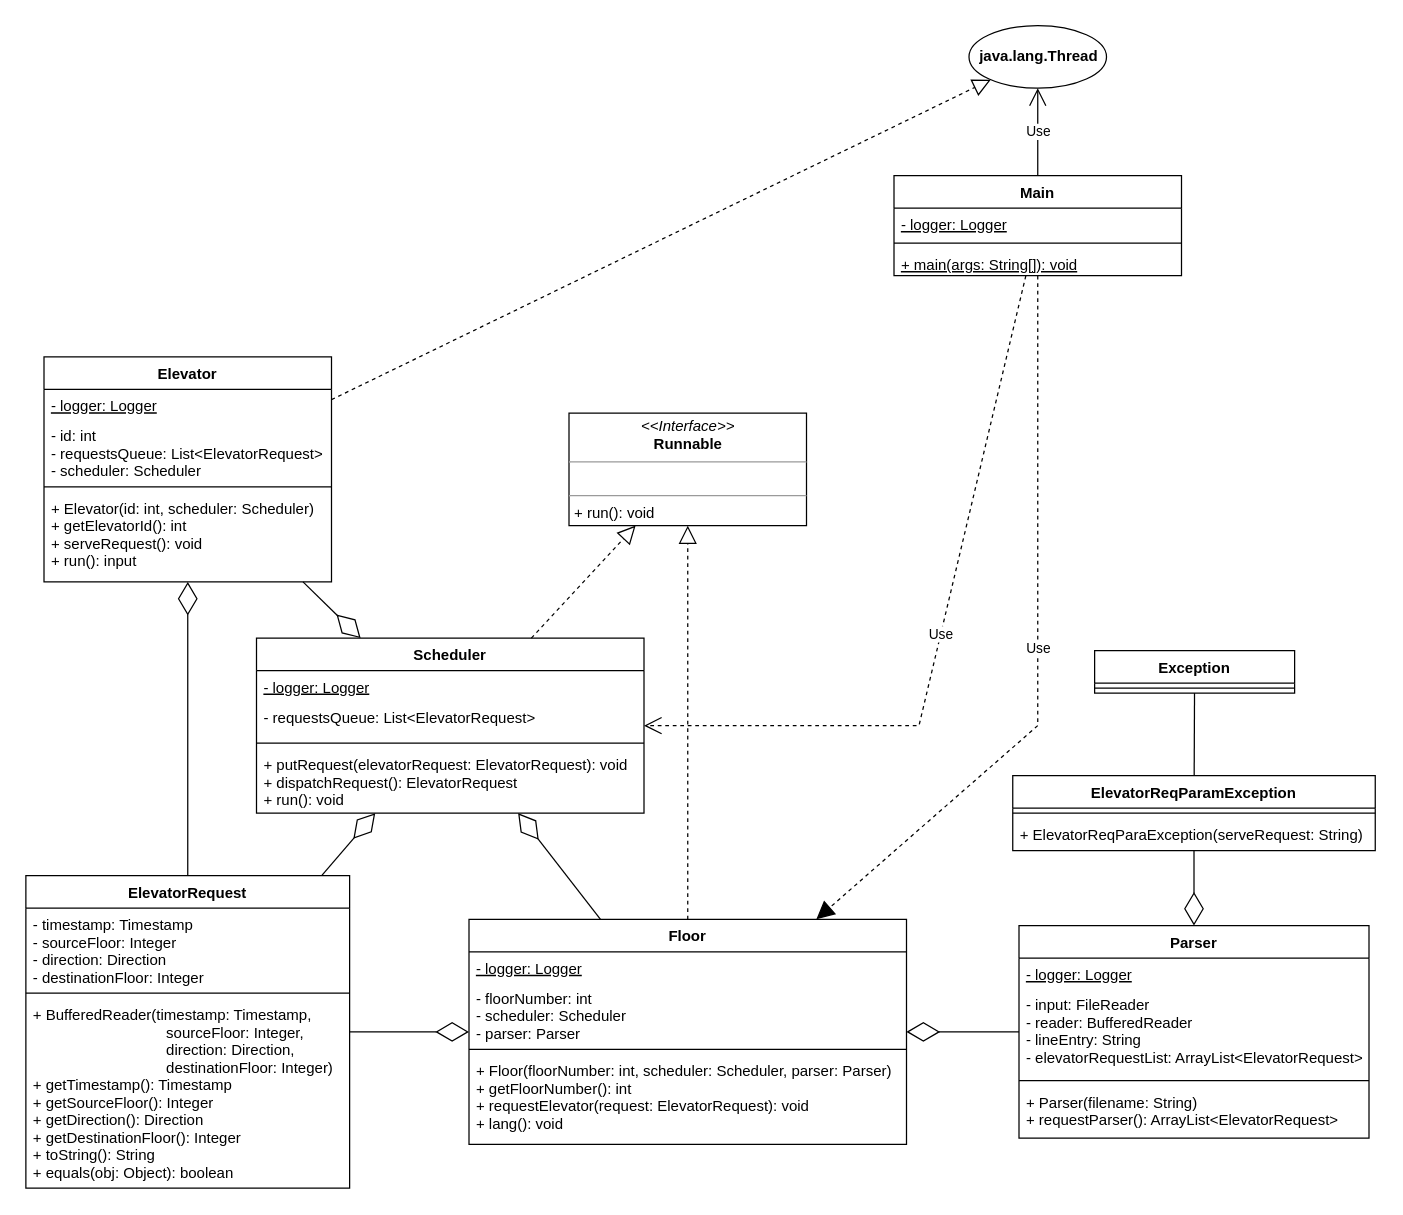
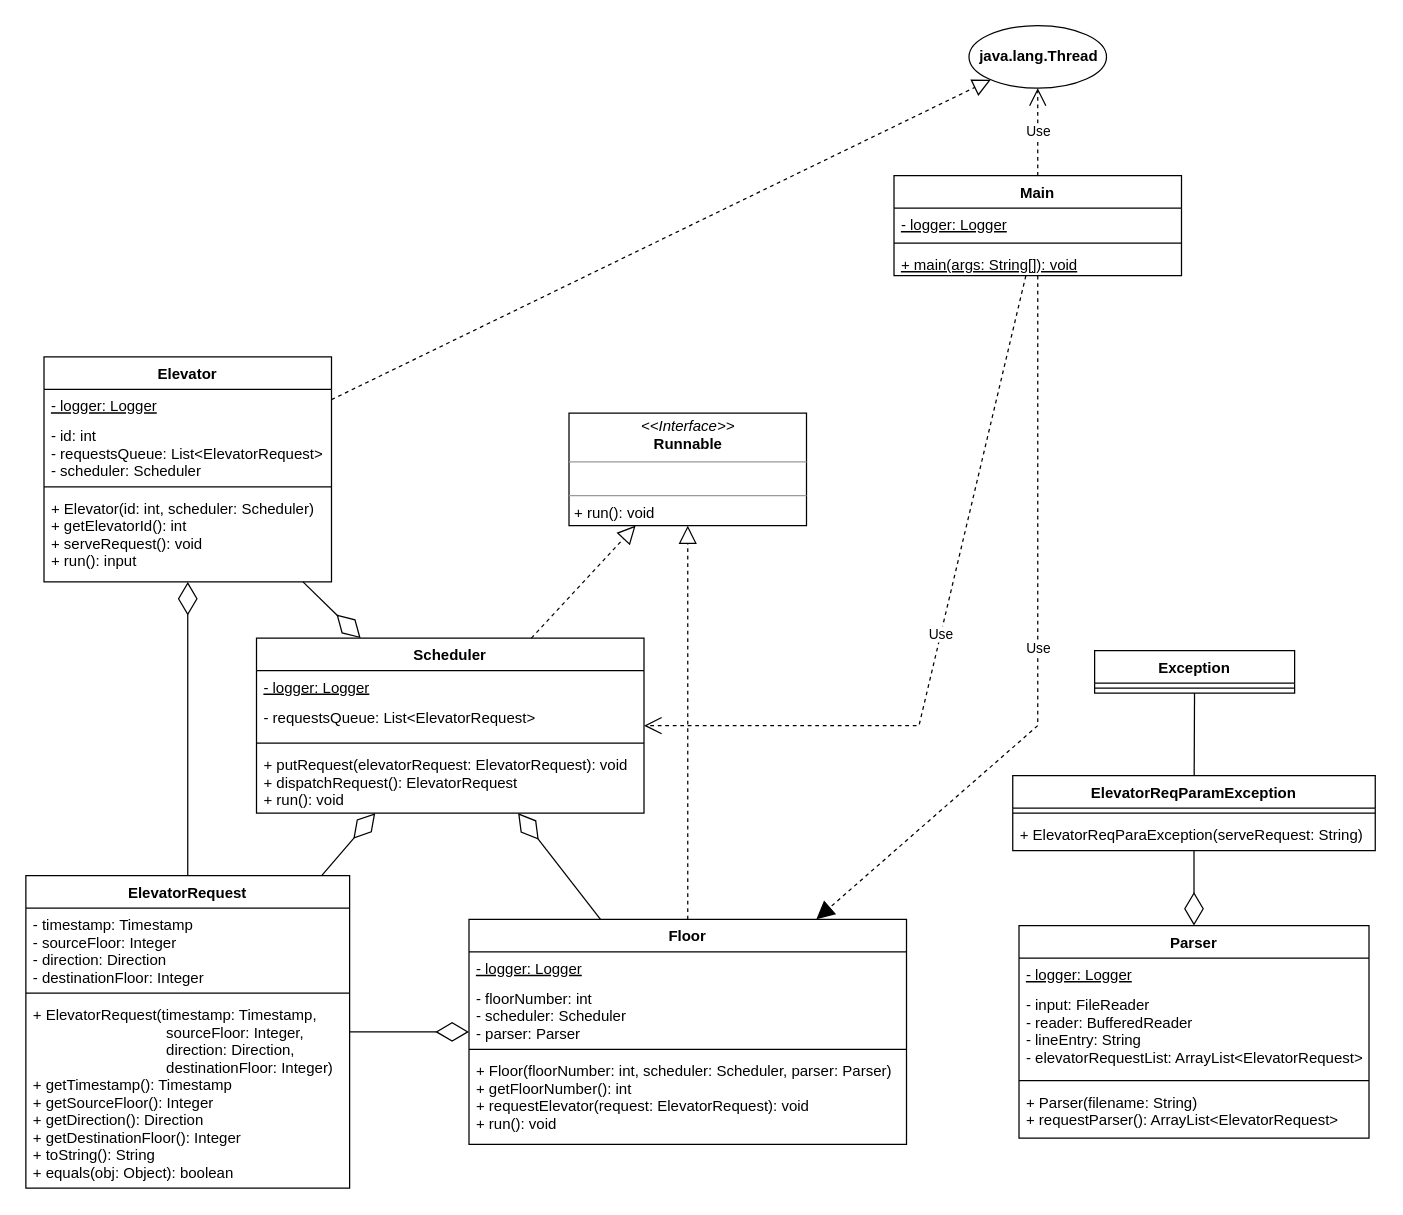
(1038, 155) -> (1038, 155)
(180, 1015) -> (183, 1015)
(978, 1032) -> none
(709, 1071) -> (709, 1071)
